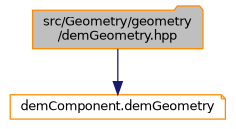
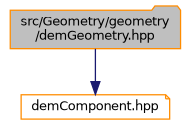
(118, 107) -> (95, 107)
